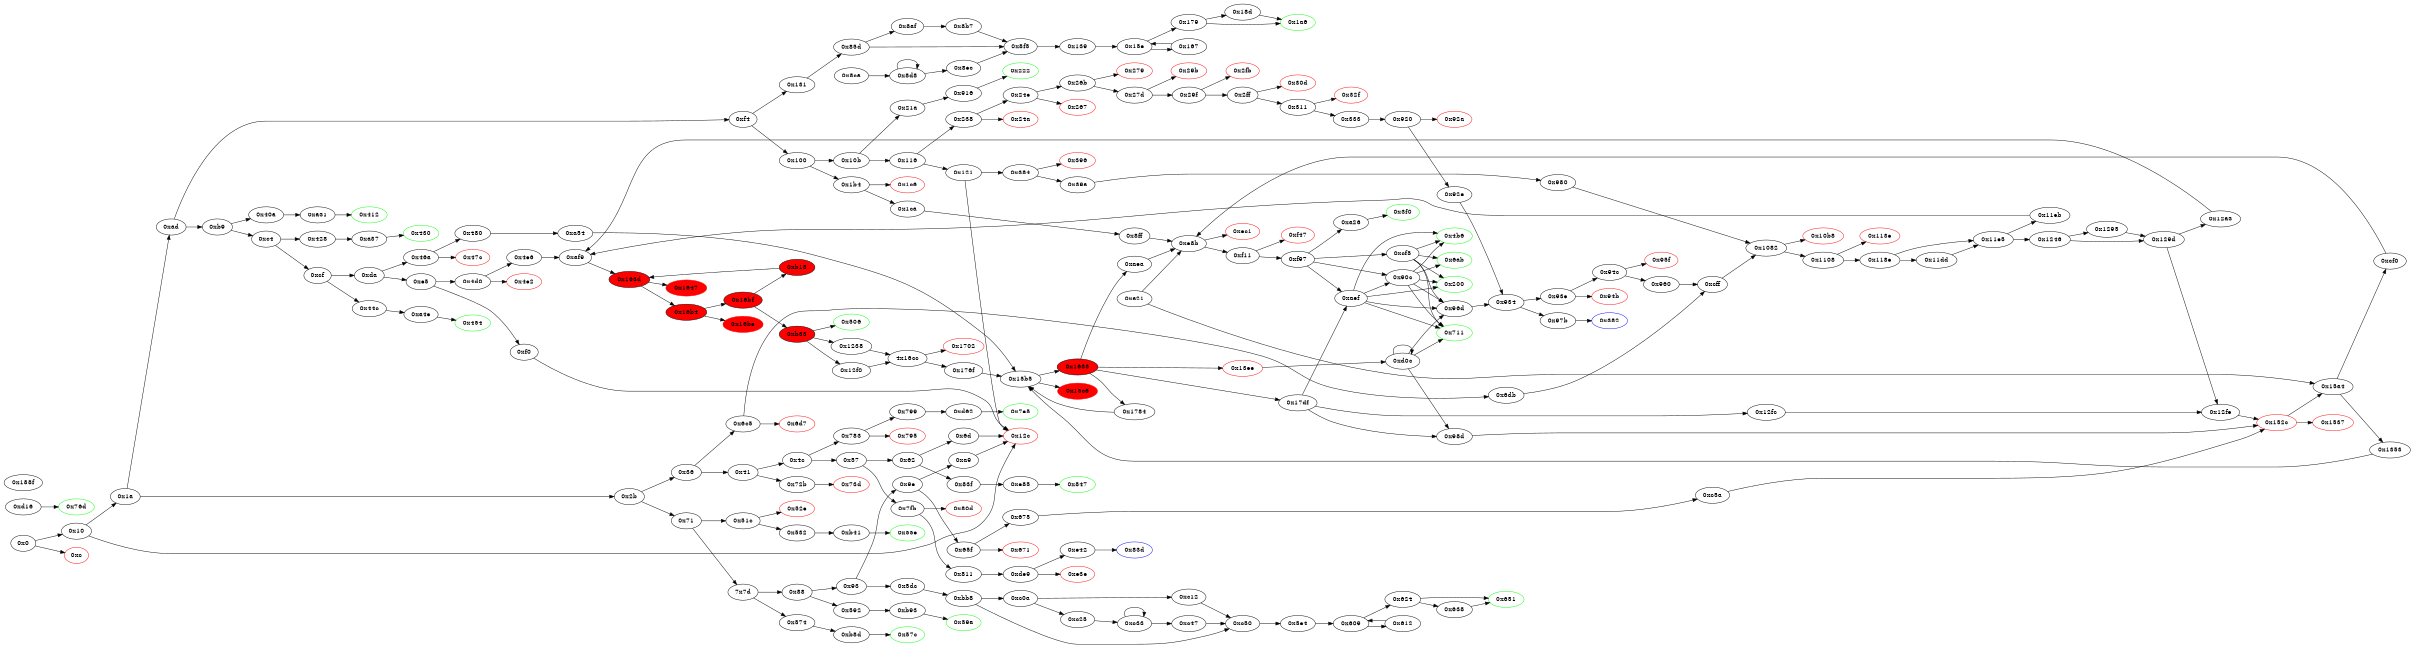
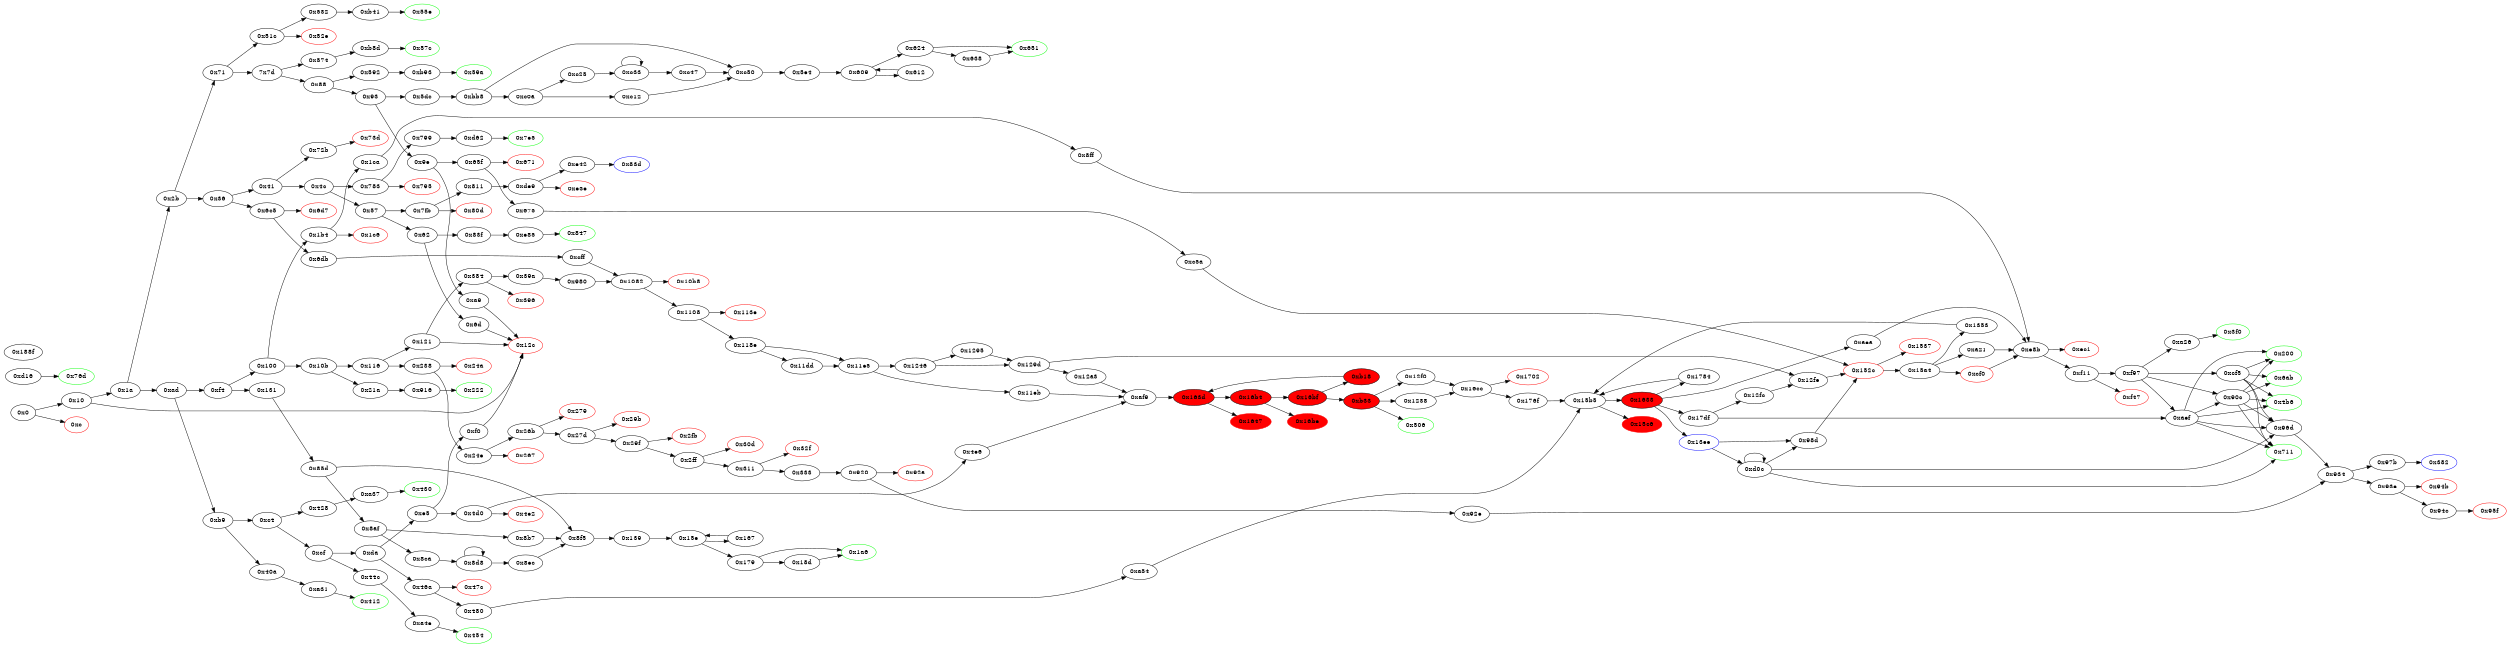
(2390, 261) -> (1977, 374)
(1661, 284) -> none
(907, 358) -> (1472, 389)
(1243, 368) -> (1699, 442)
(1724, 375) -> (1947, 361)
(1368, 430) -> (1752, 441)
none -> (394, 543)
